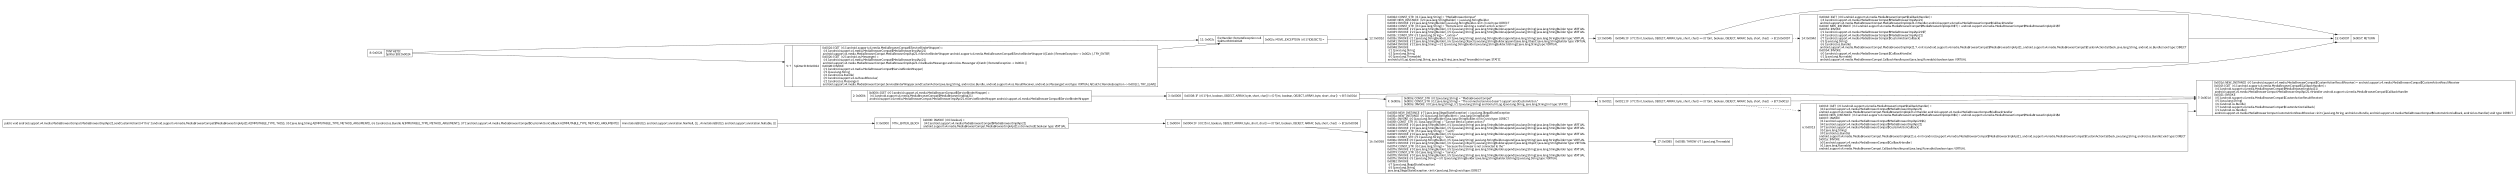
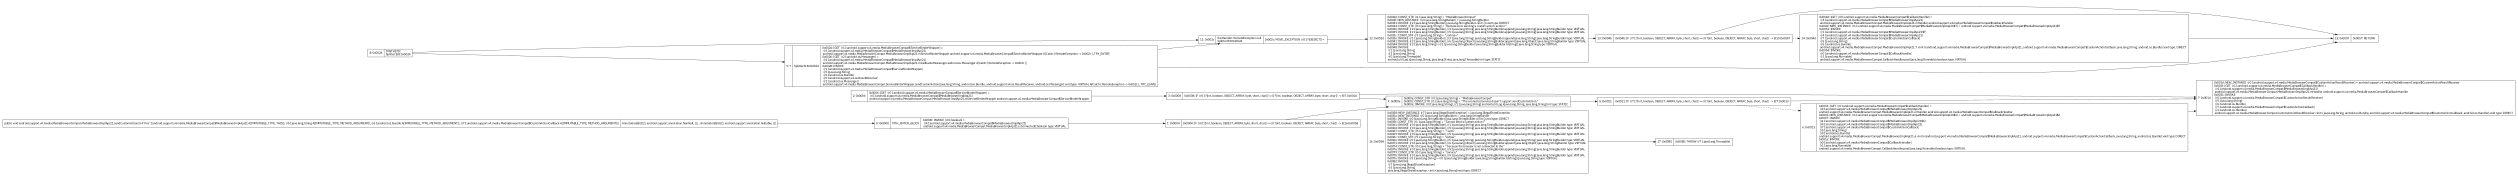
(1336, 130) -> (1336, 113)
